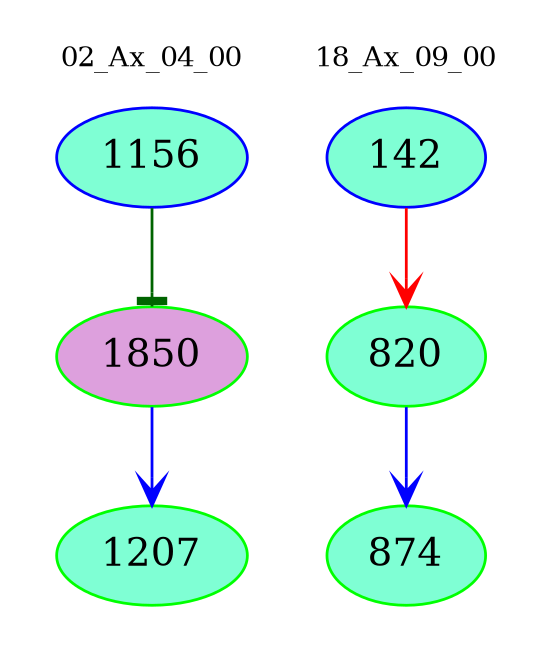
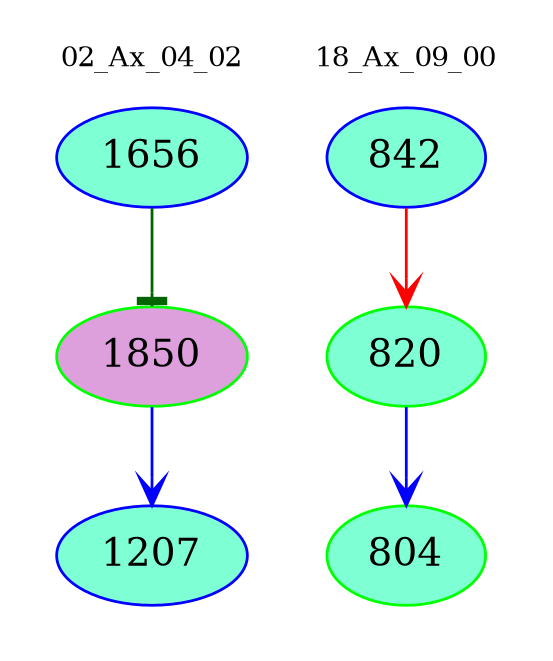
(152, 59) -> (152, 59)
(152, 158) -> (152, 158)
(406, 158) -> (406, 158)
(152, 556) -> (152, 556)
(406, 556) -> (406, 556)
